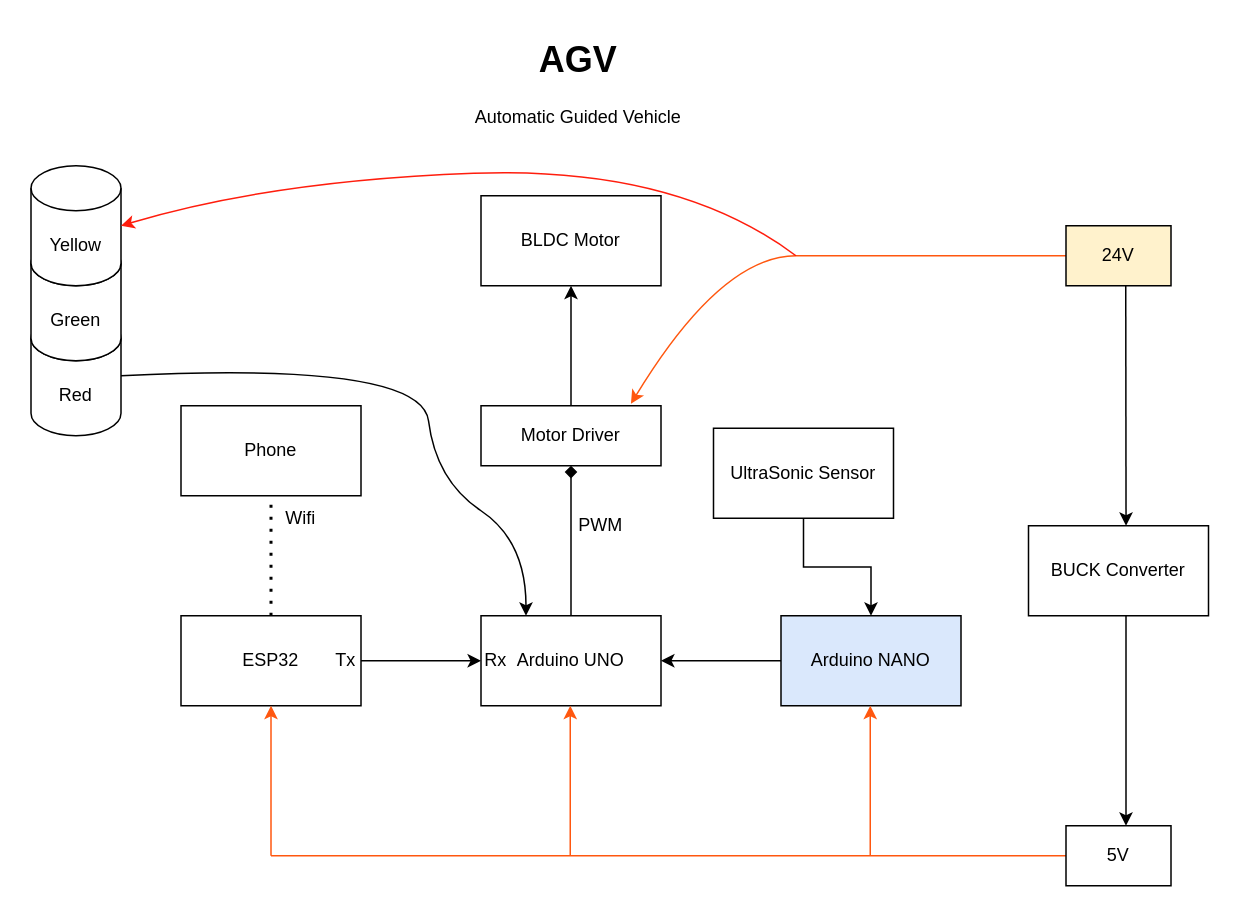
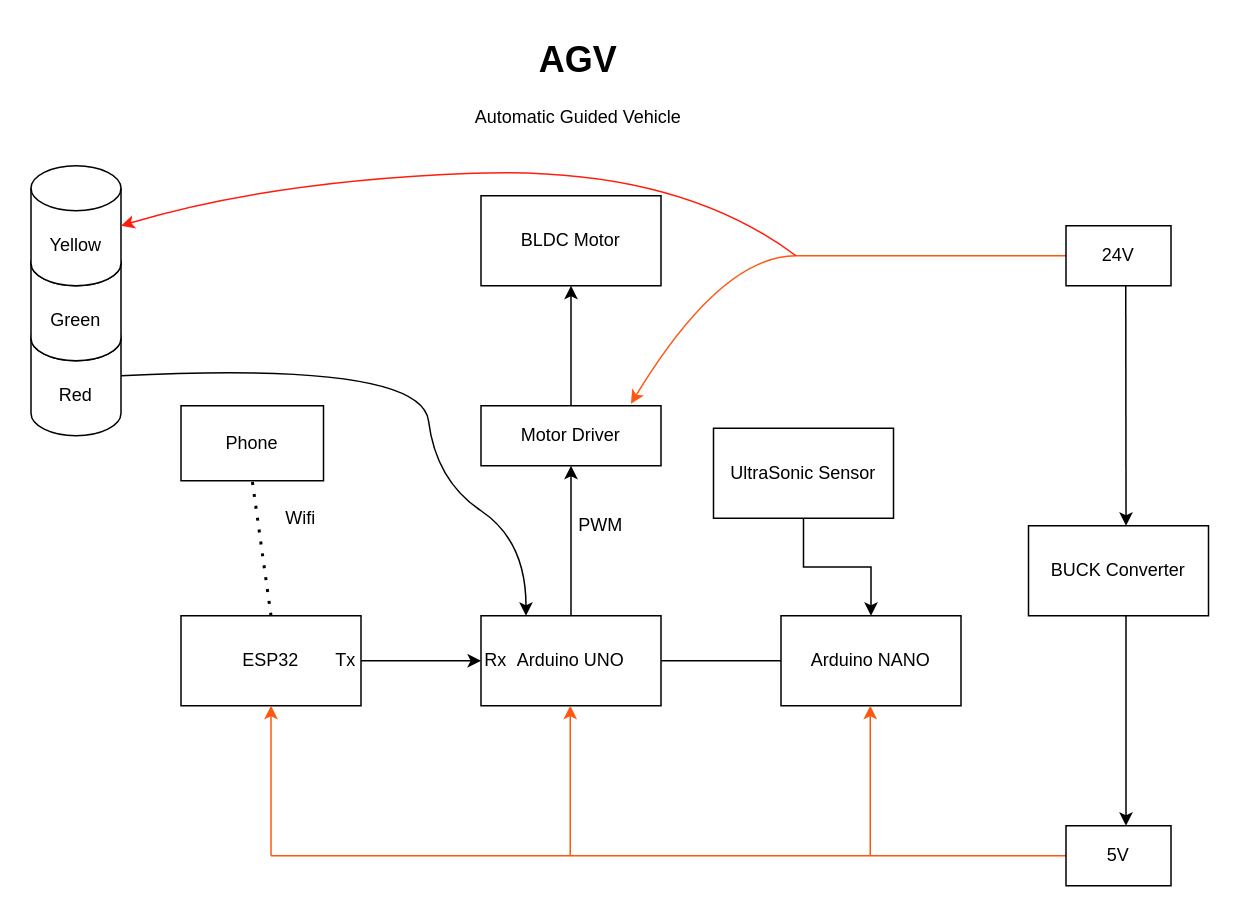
(1118, 256) -> (1118, 256)
(271, 451) -> (252, 443)
(571, 478) -> (571, 477)
(672, 661) -> (668, 661)
(871, 661) -> (871, 661)
